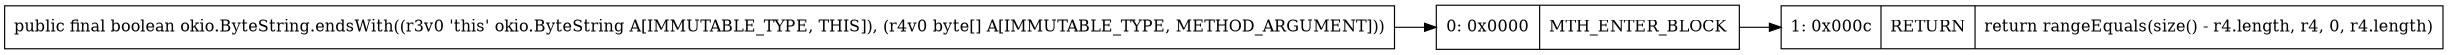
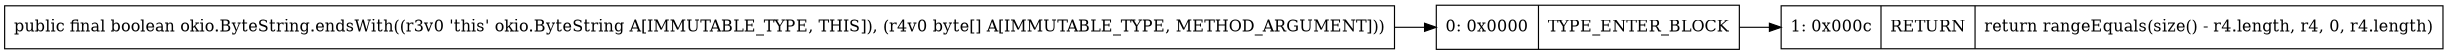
(1638, 27) -> (1639, 27)
